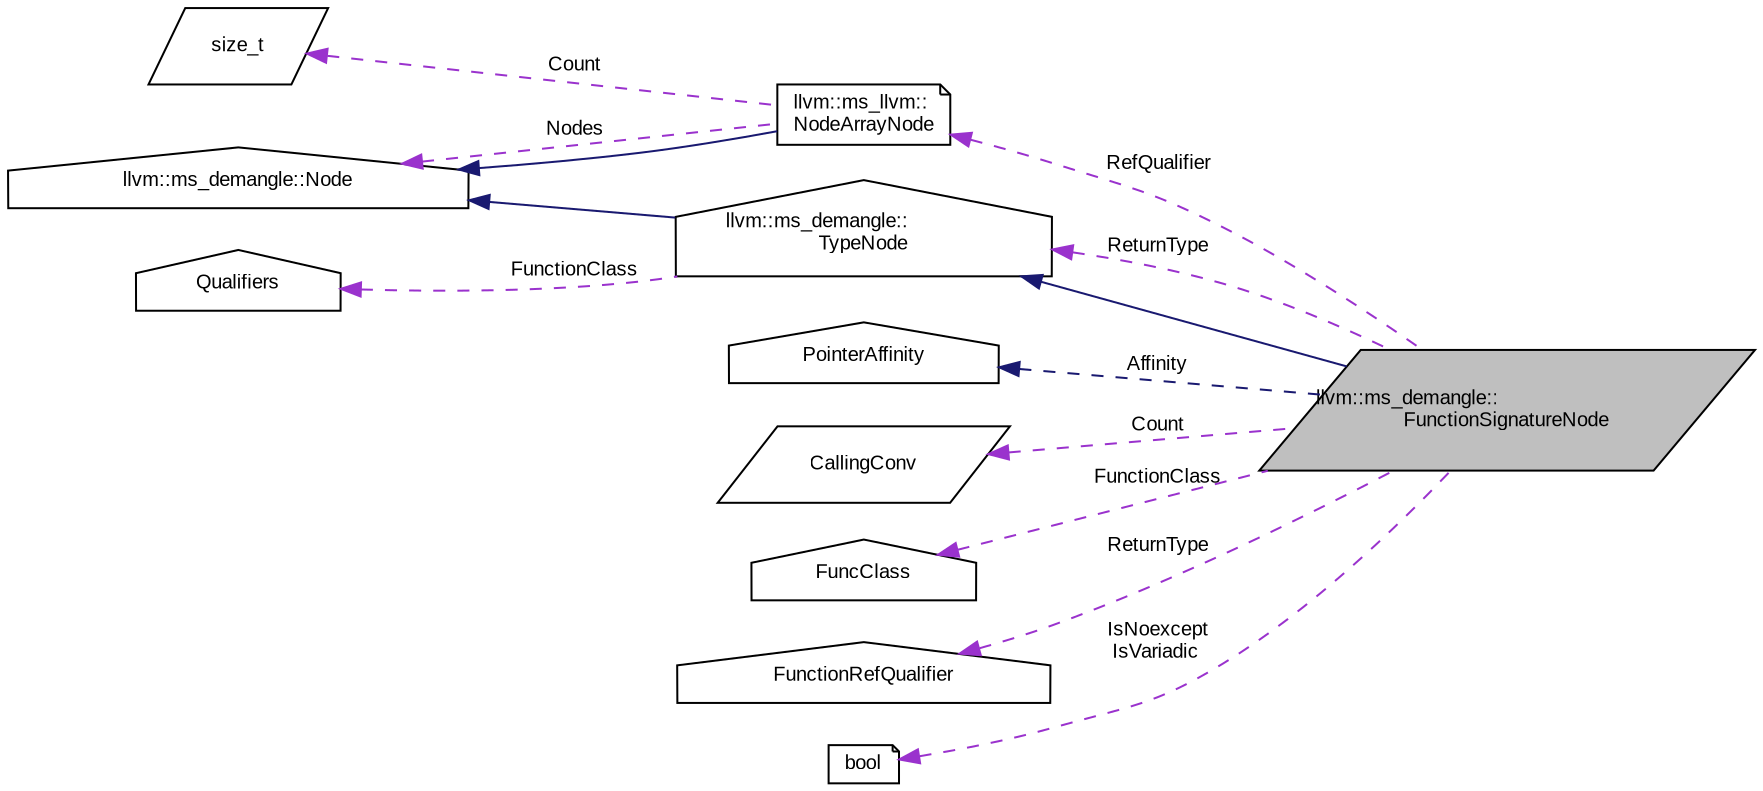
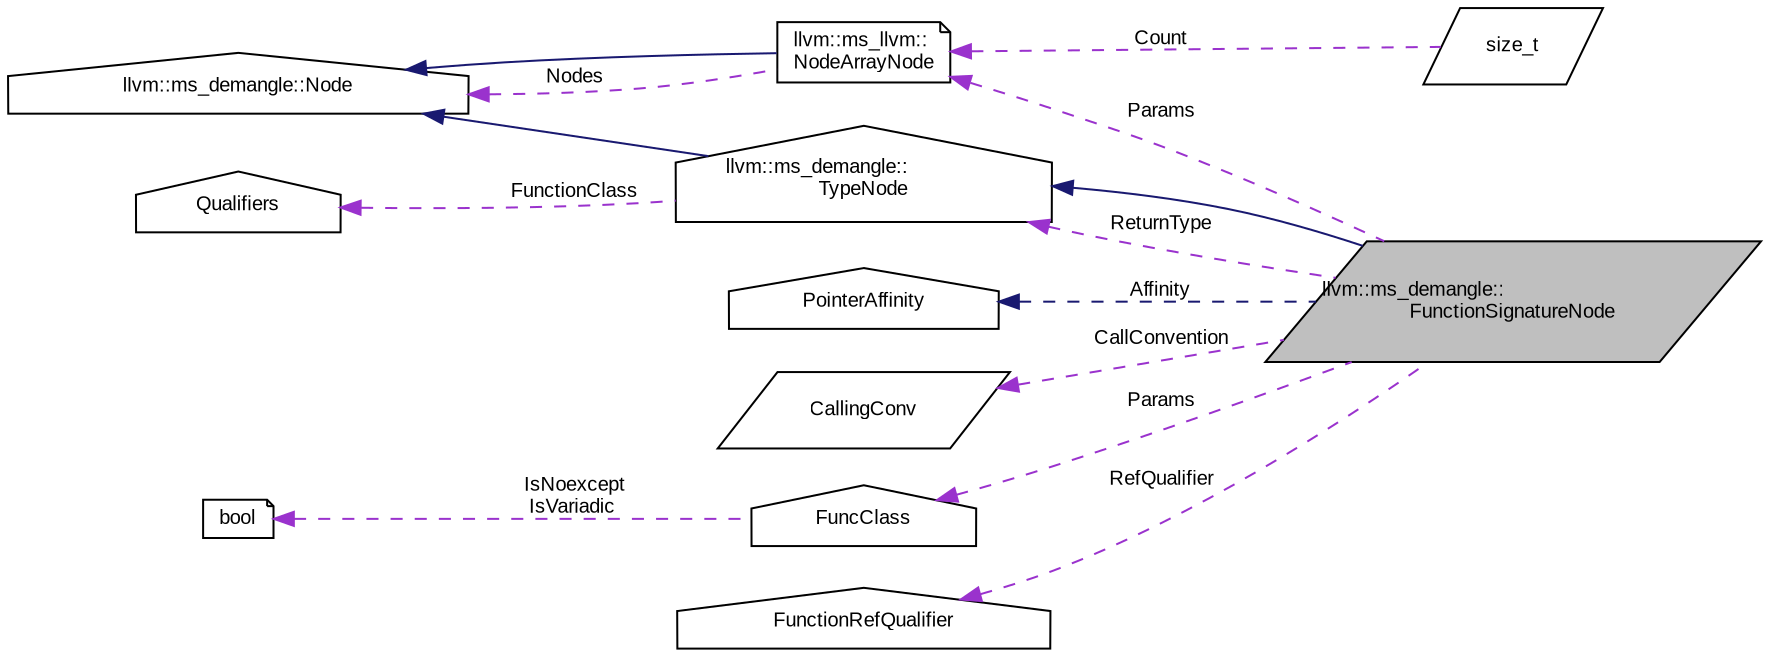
(552, 81) -> (1206, 49)
(1155, 164) -> (1158, 112)
(1155, 425) -> (1158, 339)
(1155, 478) -> (1158, 401)
(1155, 546) -> (1158, 480)
(1214, 669) -> (523, 519)
